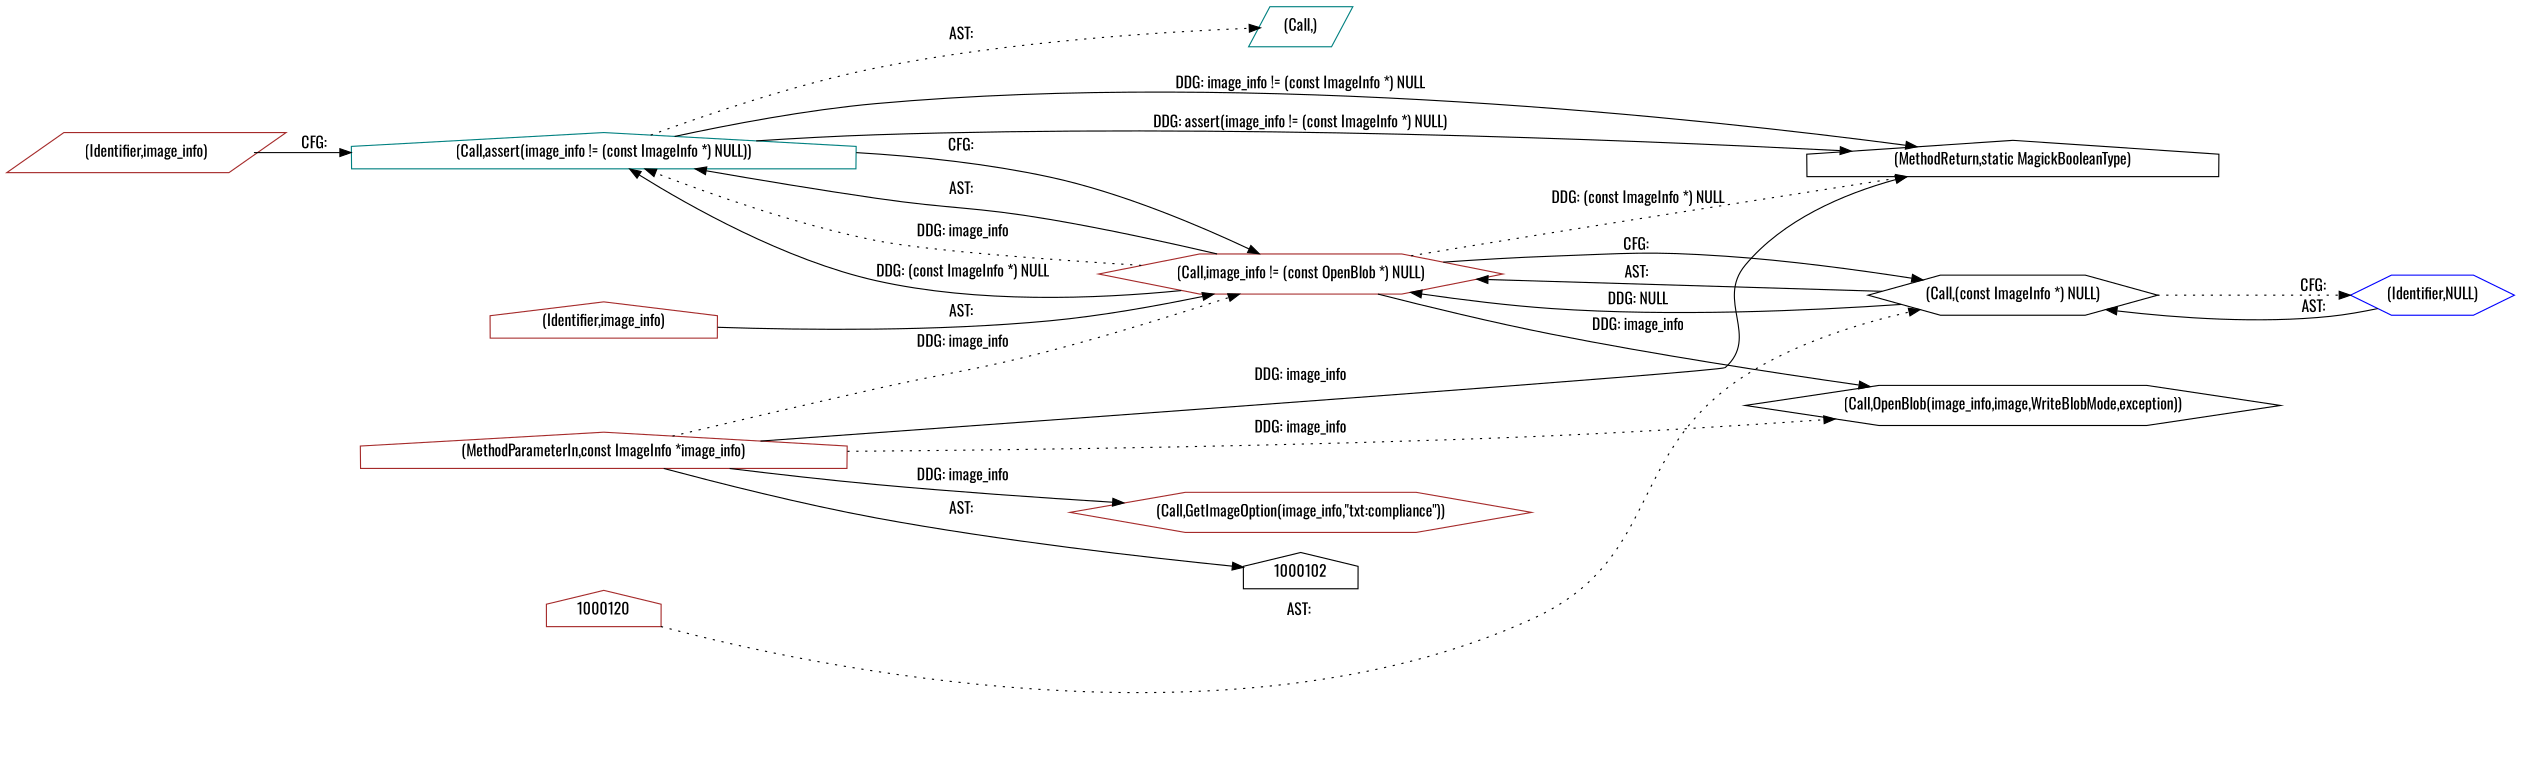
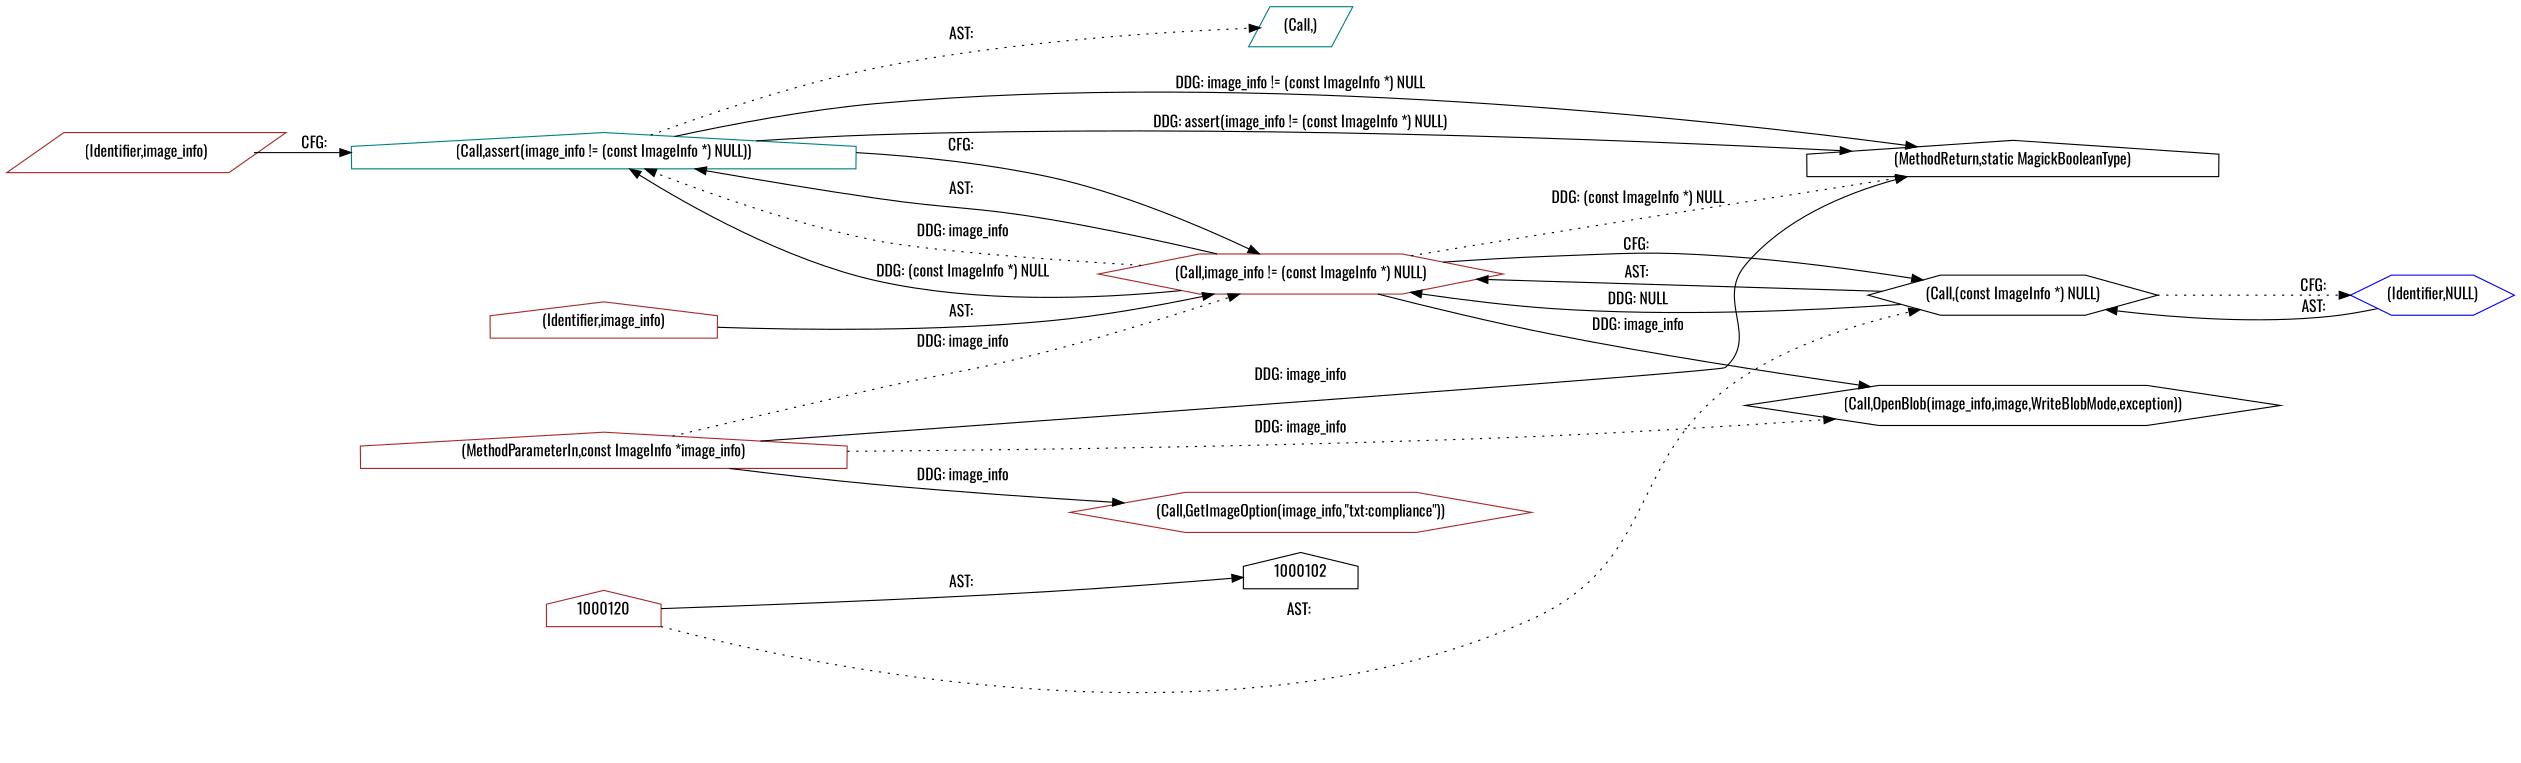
(1301, 274) -> (1301, 274)
(946, 530) -> (947, 597)
